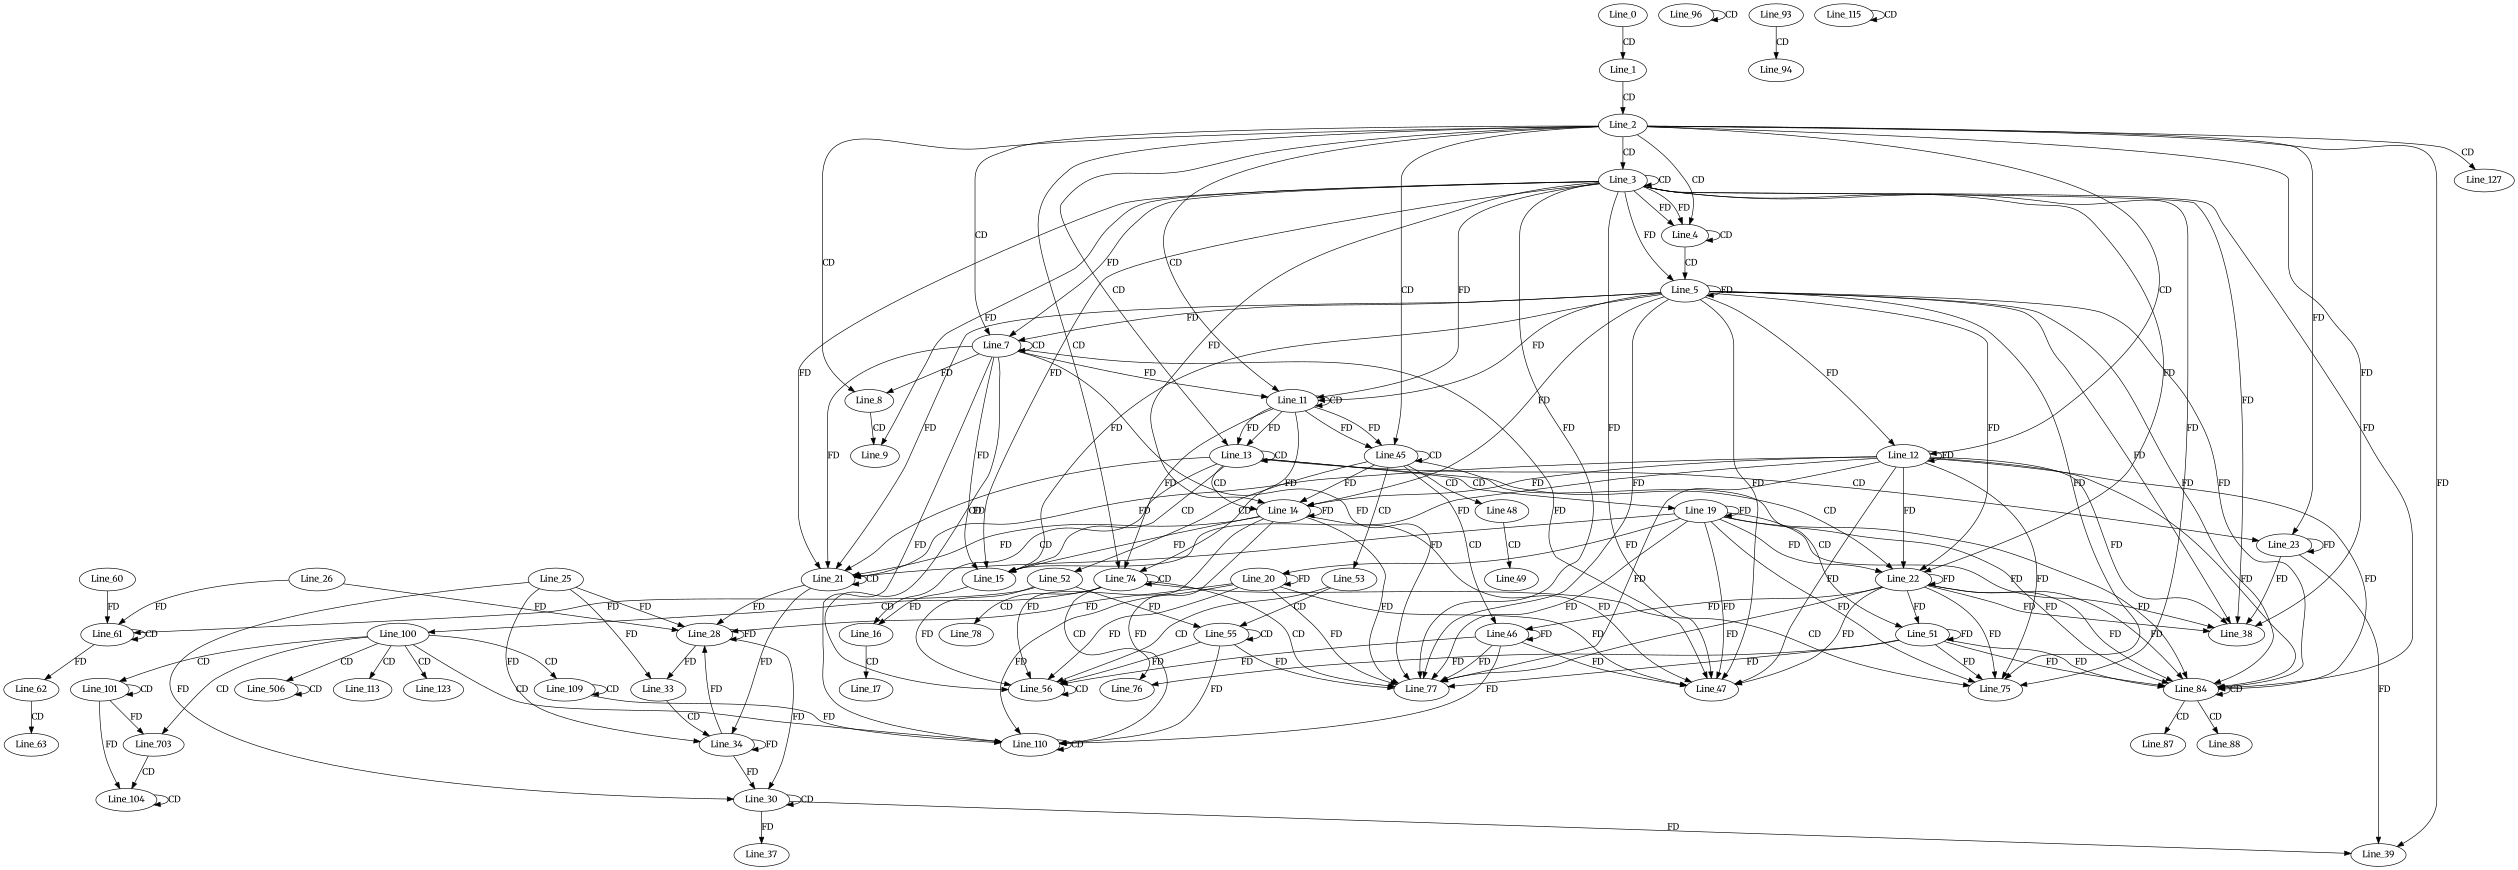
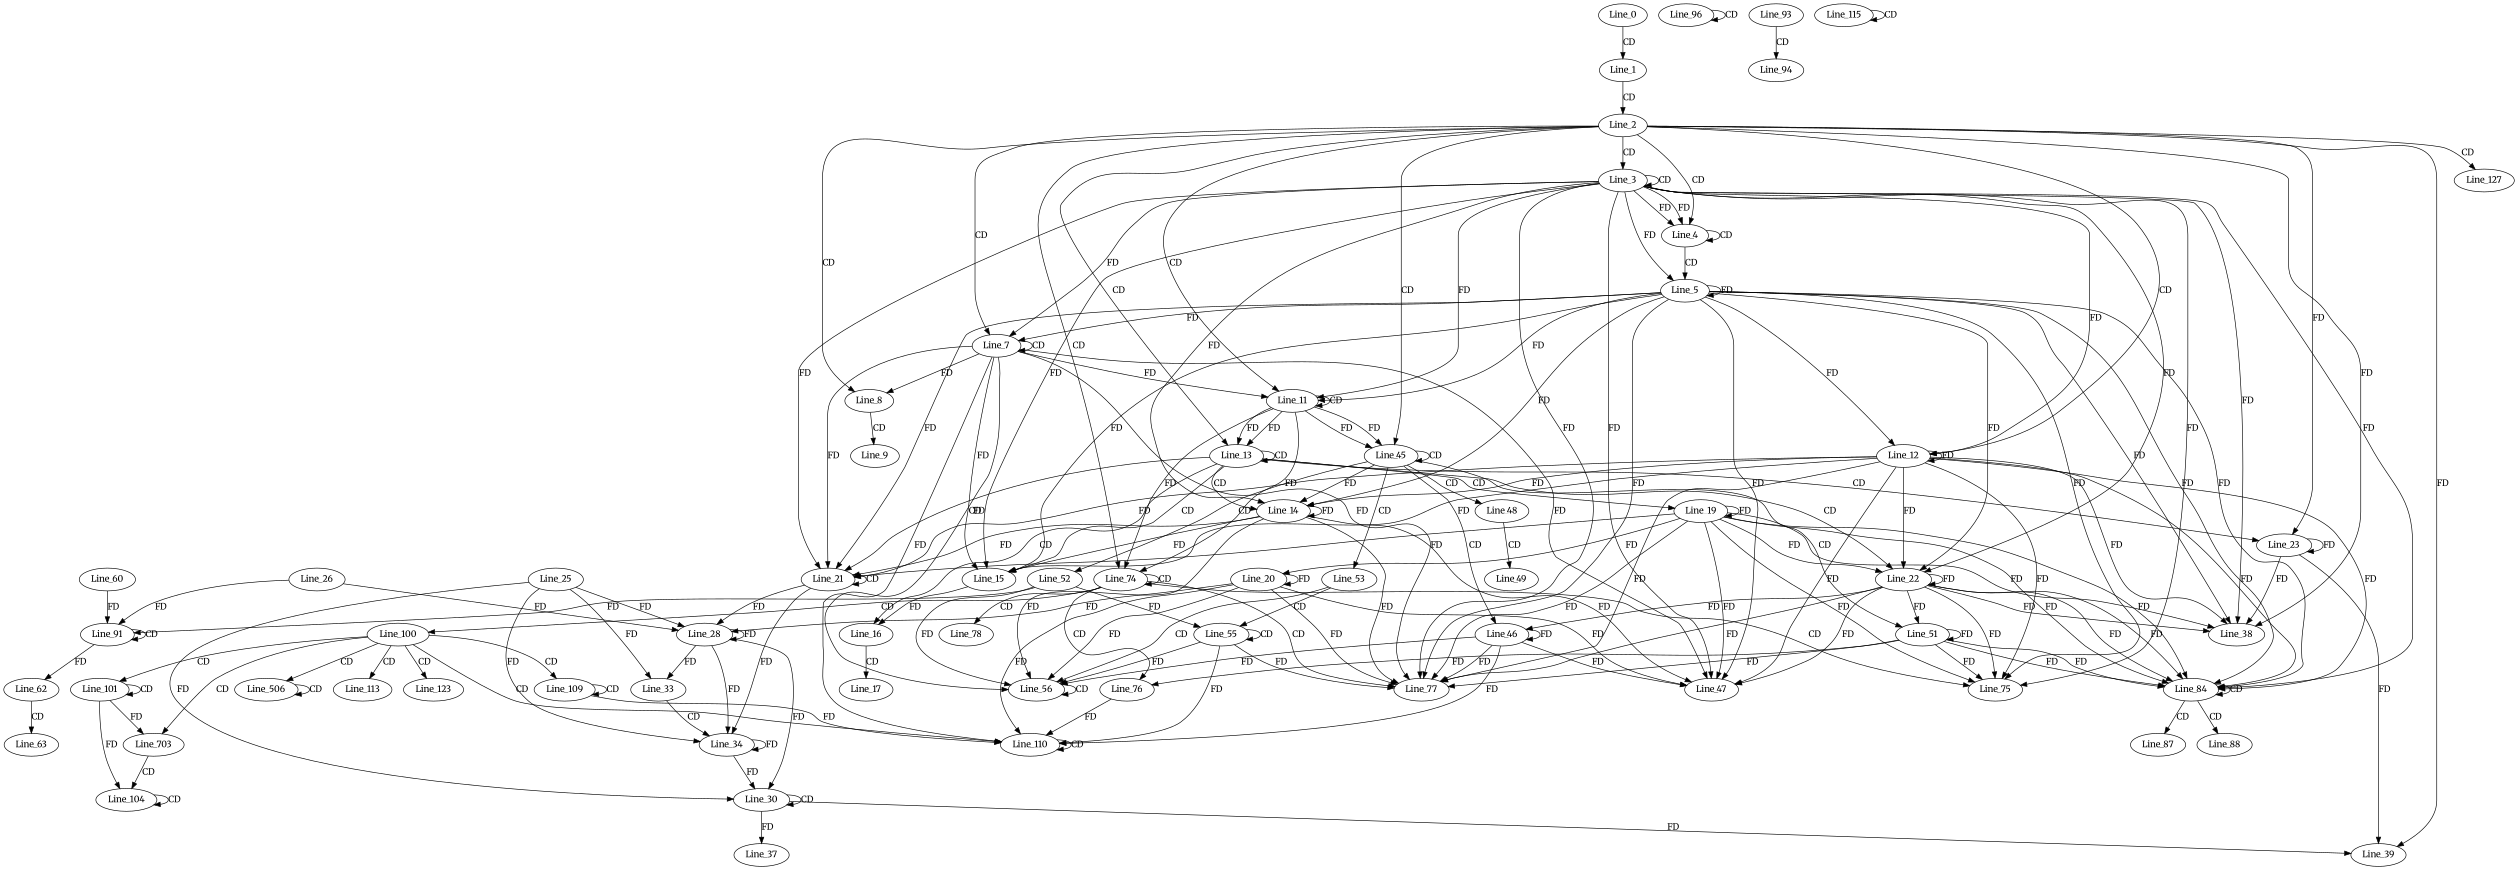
(1130, 210) -> (2023, 209)
(1129, 633) -> (1082, 716)
(107, 635) -> (107, 635)
(709, 694) -> (726, 685)
